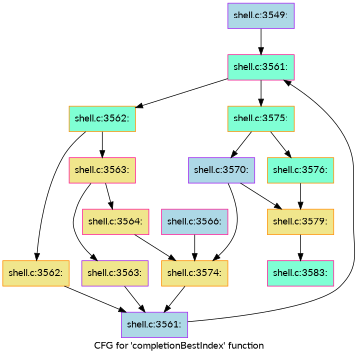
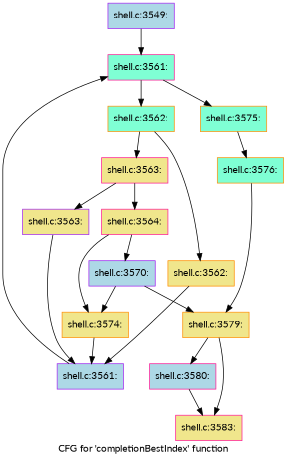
(243, 142) -> (129, 244)
(195, 222) -> none
(301, 273) -> (209, 428)
none -> (183, 376)
